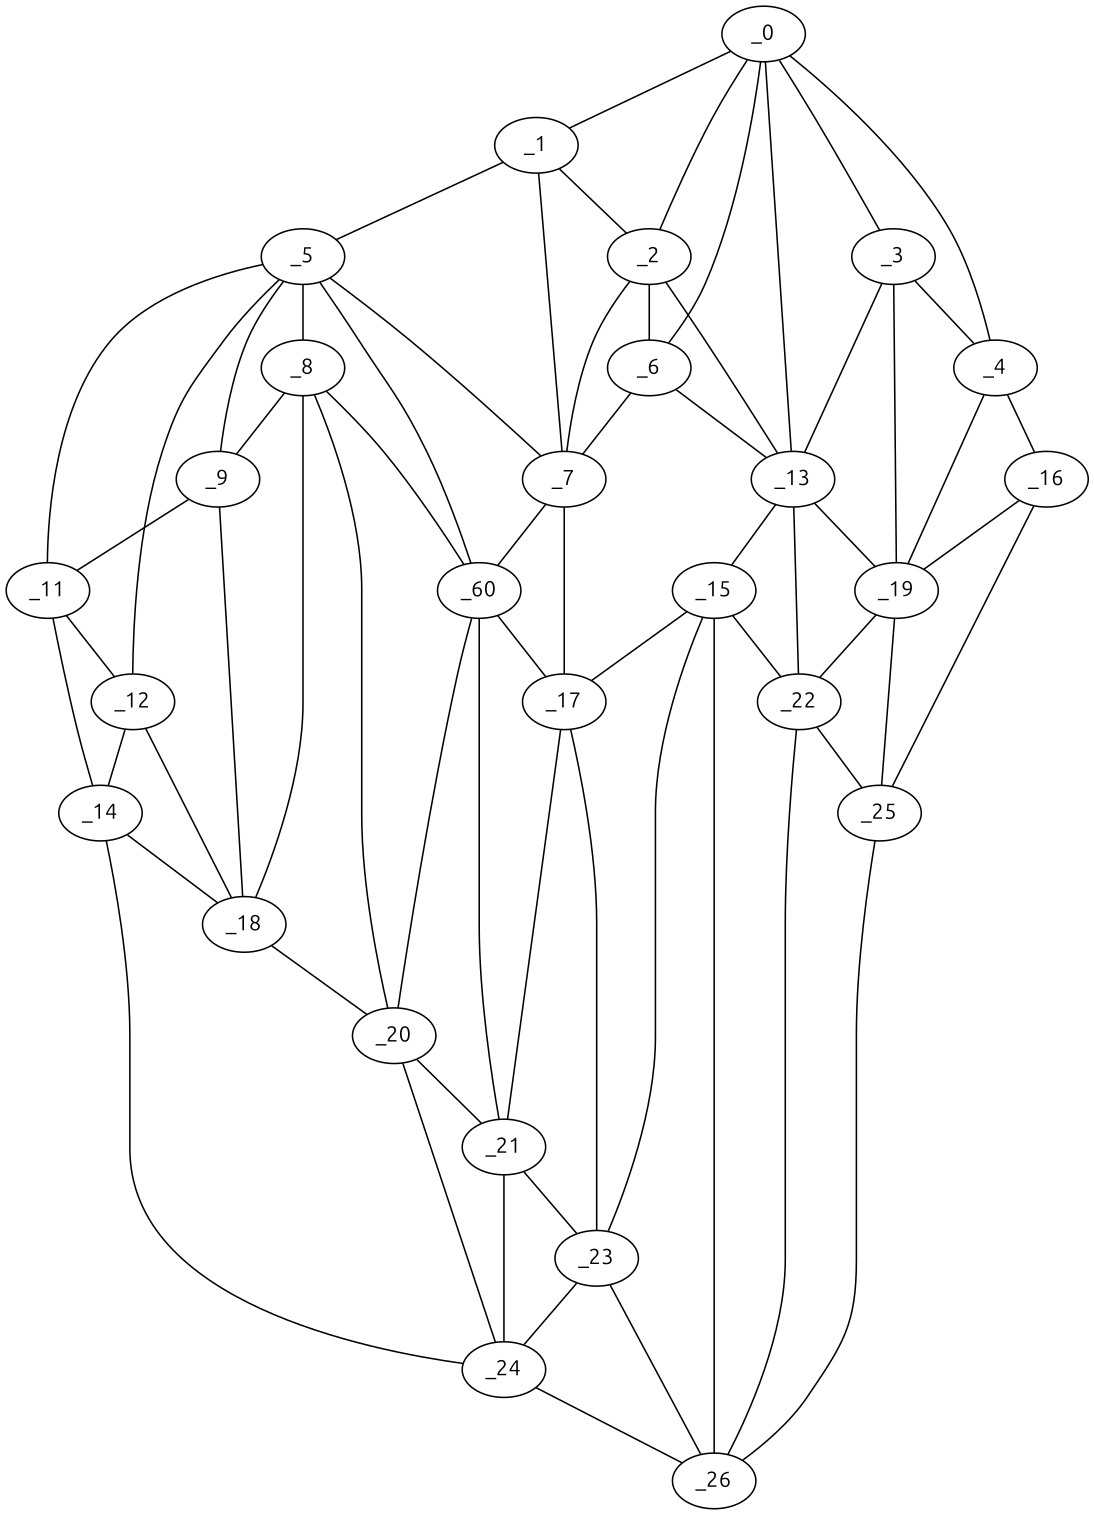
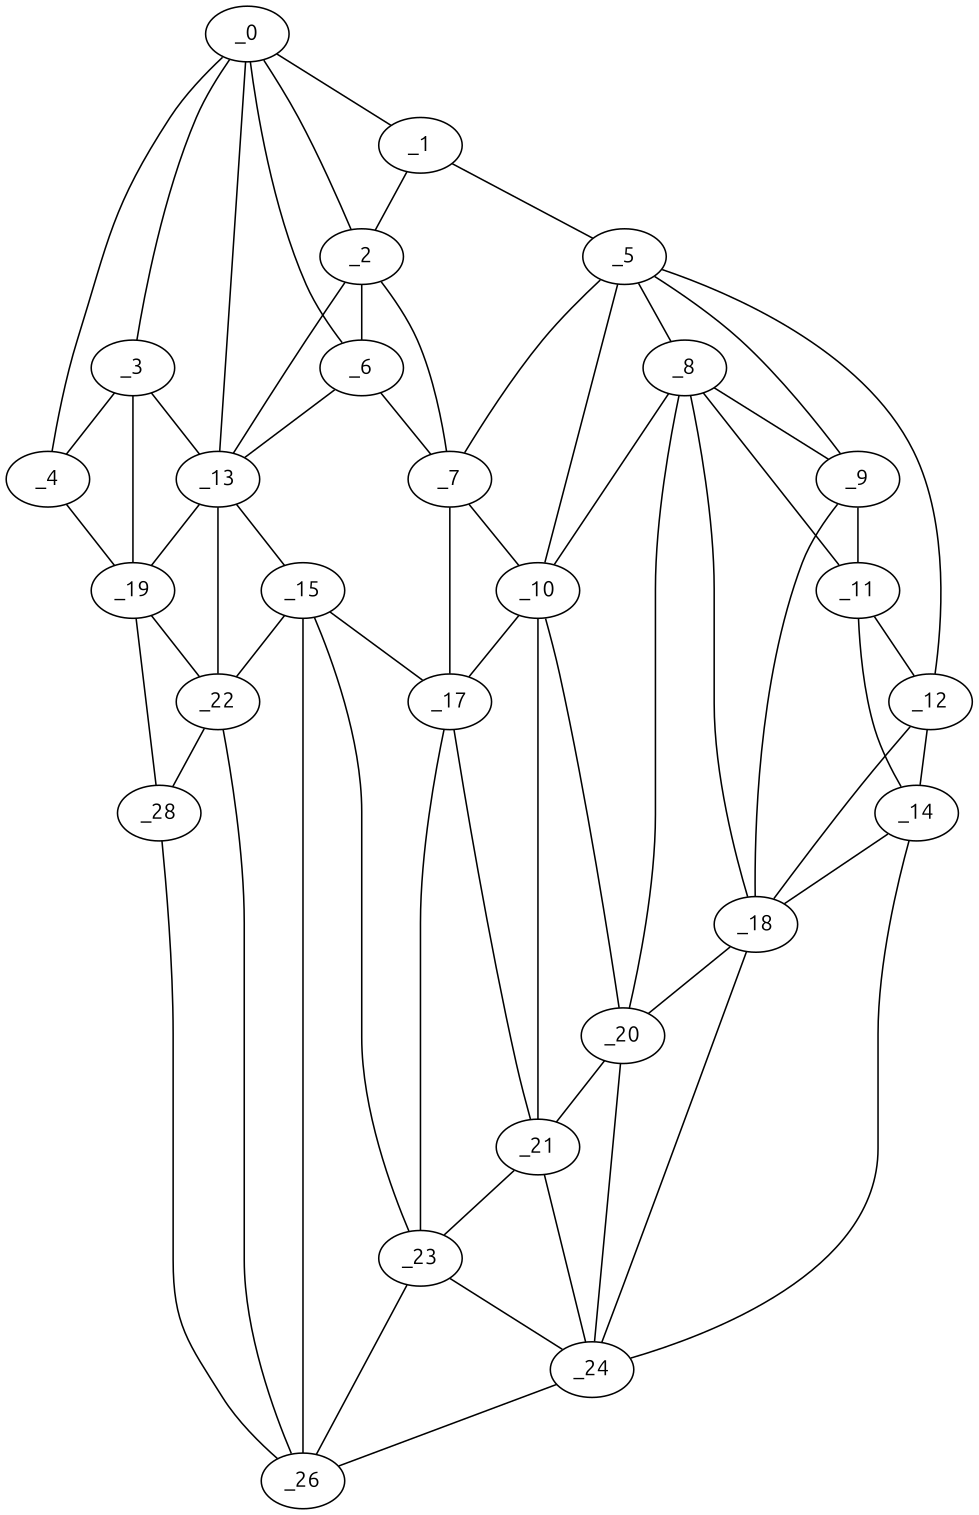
(550, 312) -> none
(93, 366) -> (771, 479)
(1047, 479) -> none
(479, 591) -> (538, 591)
(880, 813) -> (159, 813)
none -> (675, 1147)
